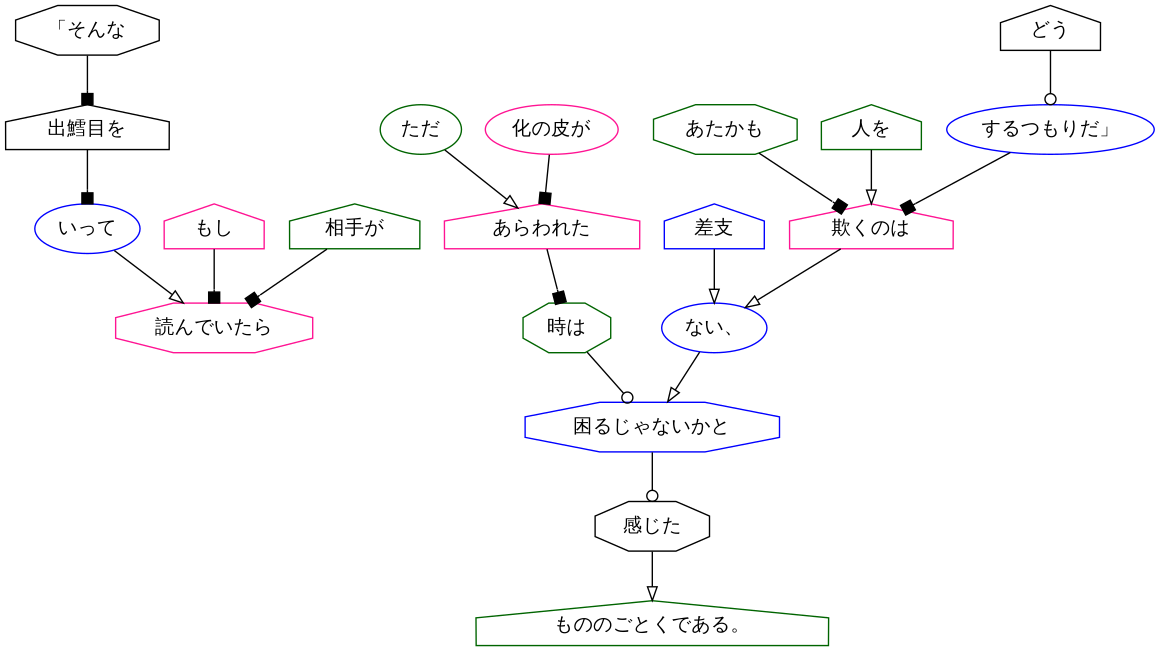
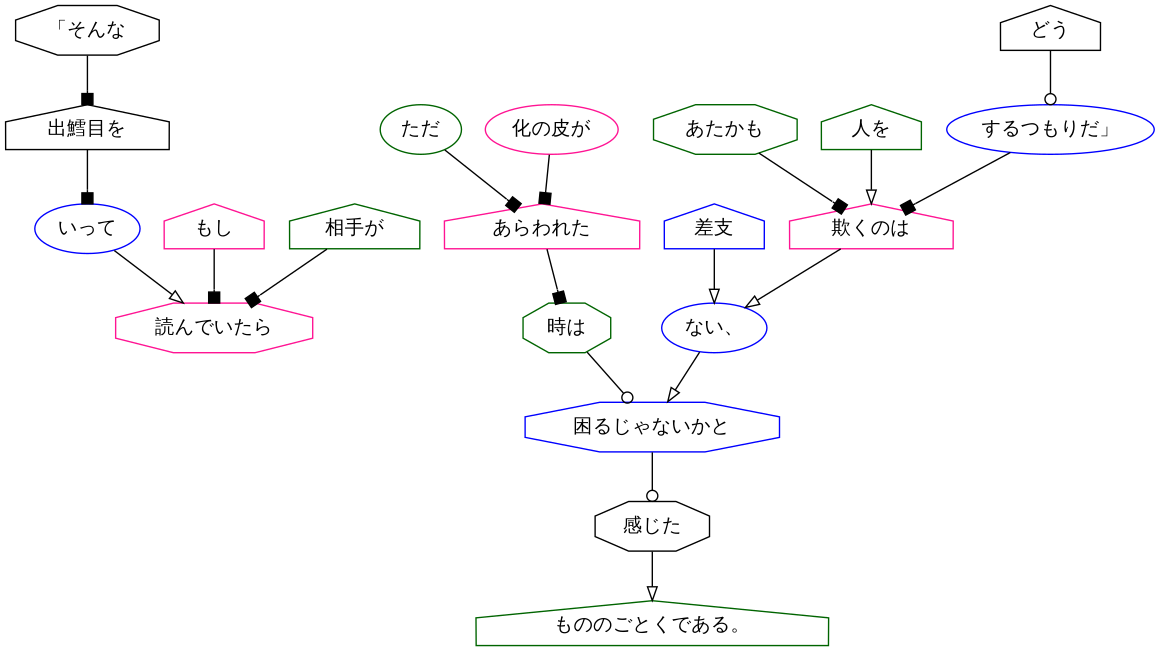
(476, 175) -> (476, 175)
